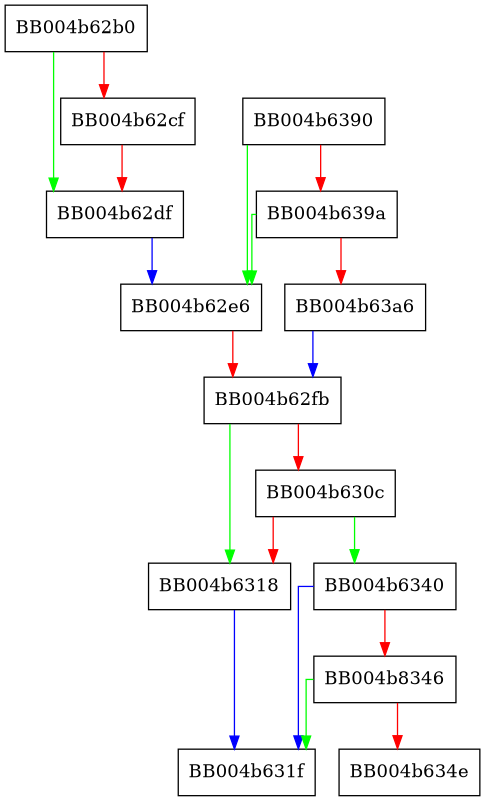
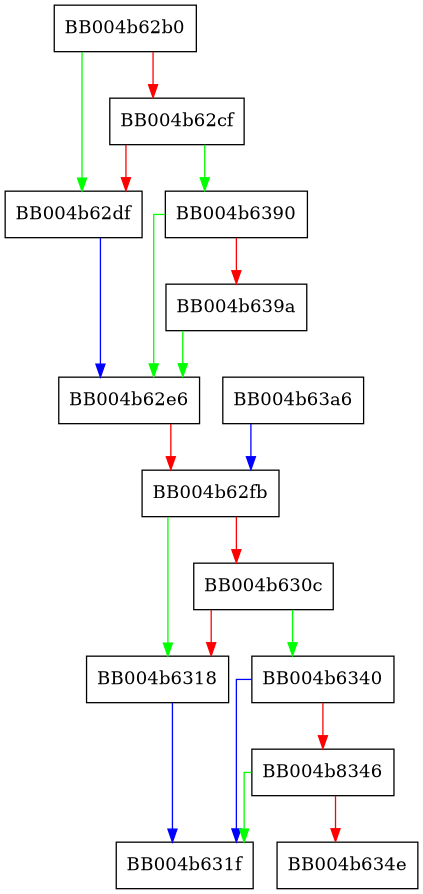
none -> (205, 161)
(341, 254) -> none
